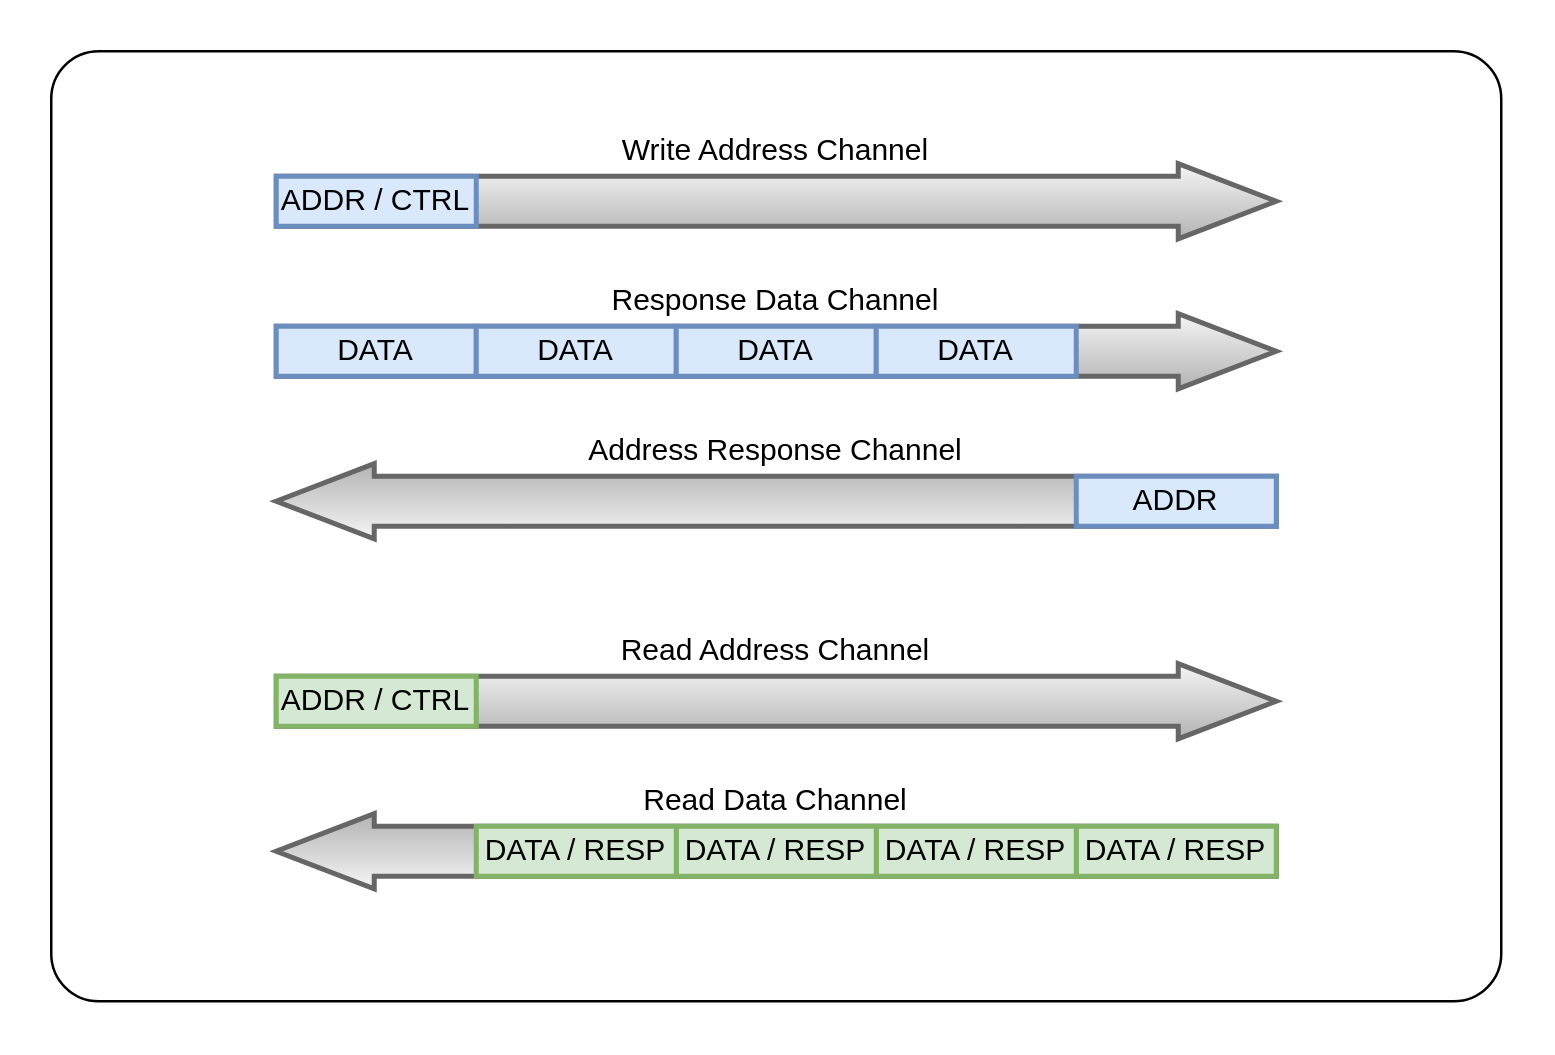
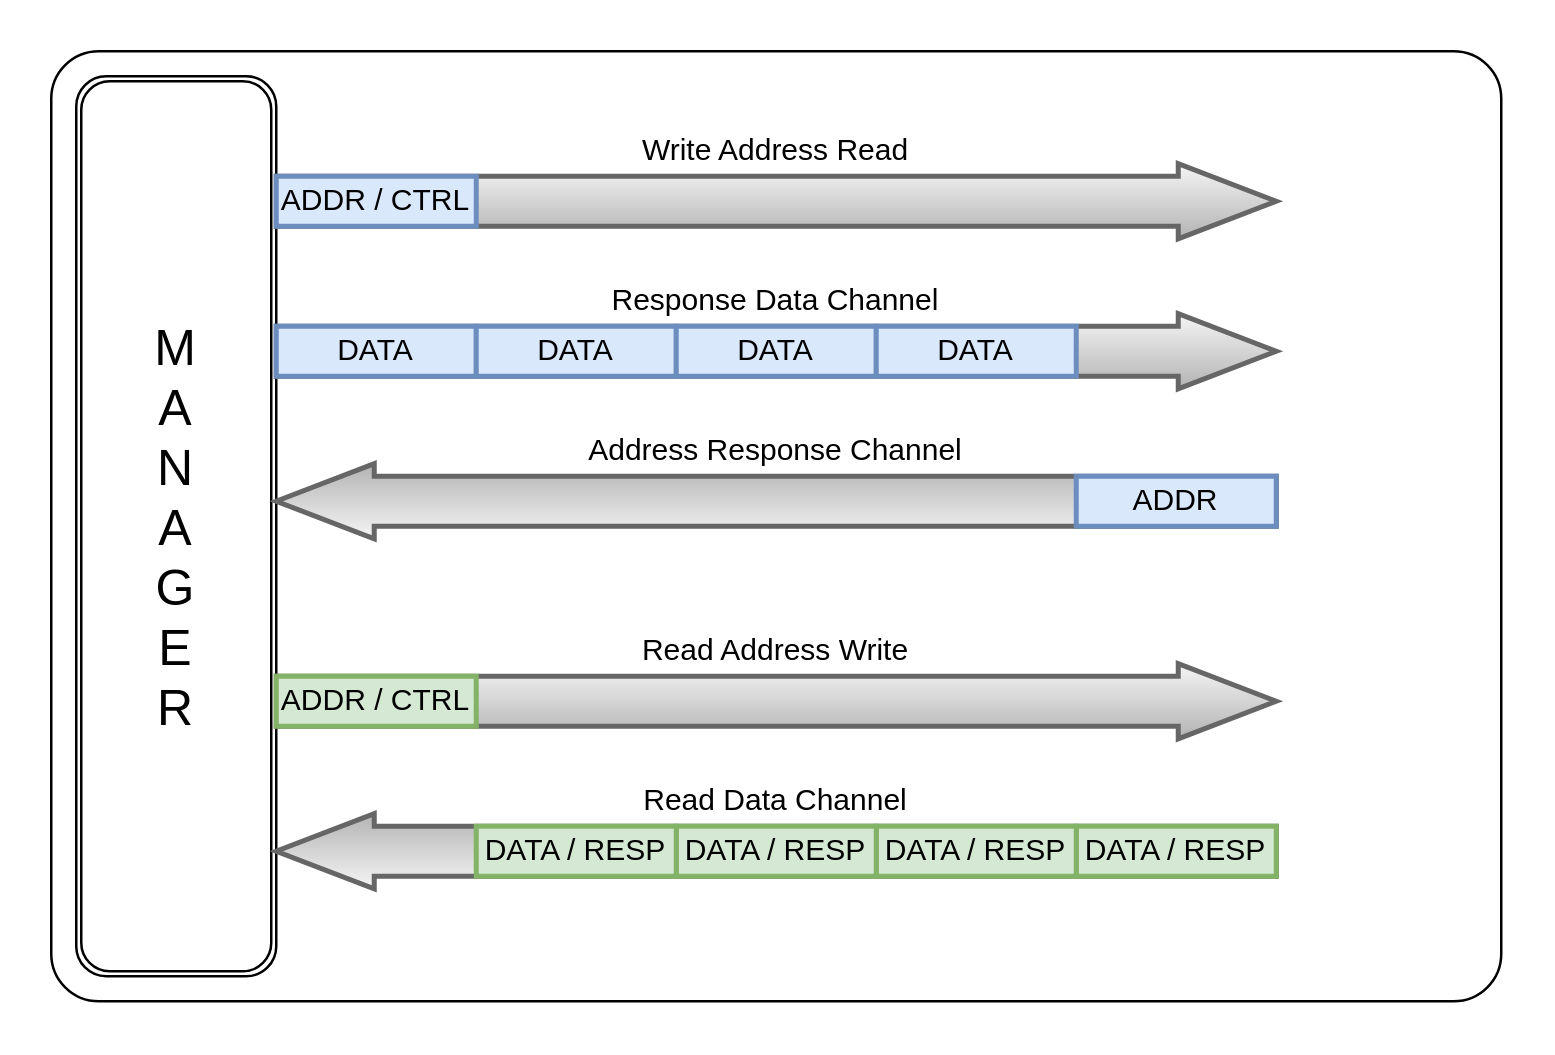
(776, 151) -> (776, 151)
none -> (176, 526)
(776, 651) -> (776, 651)
